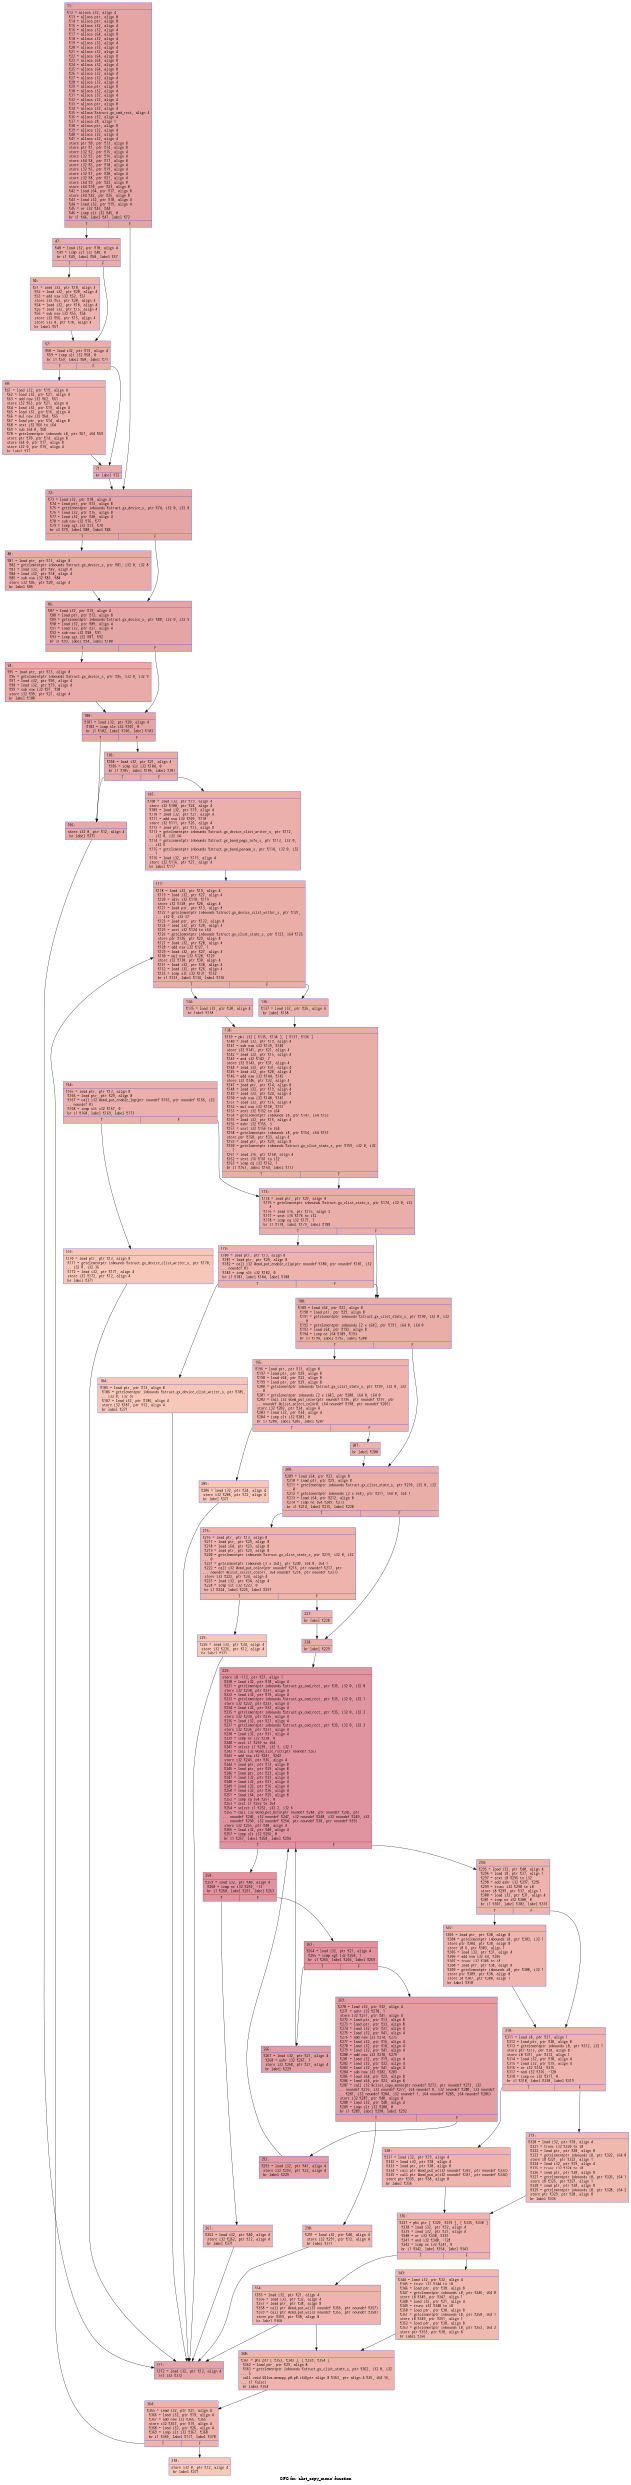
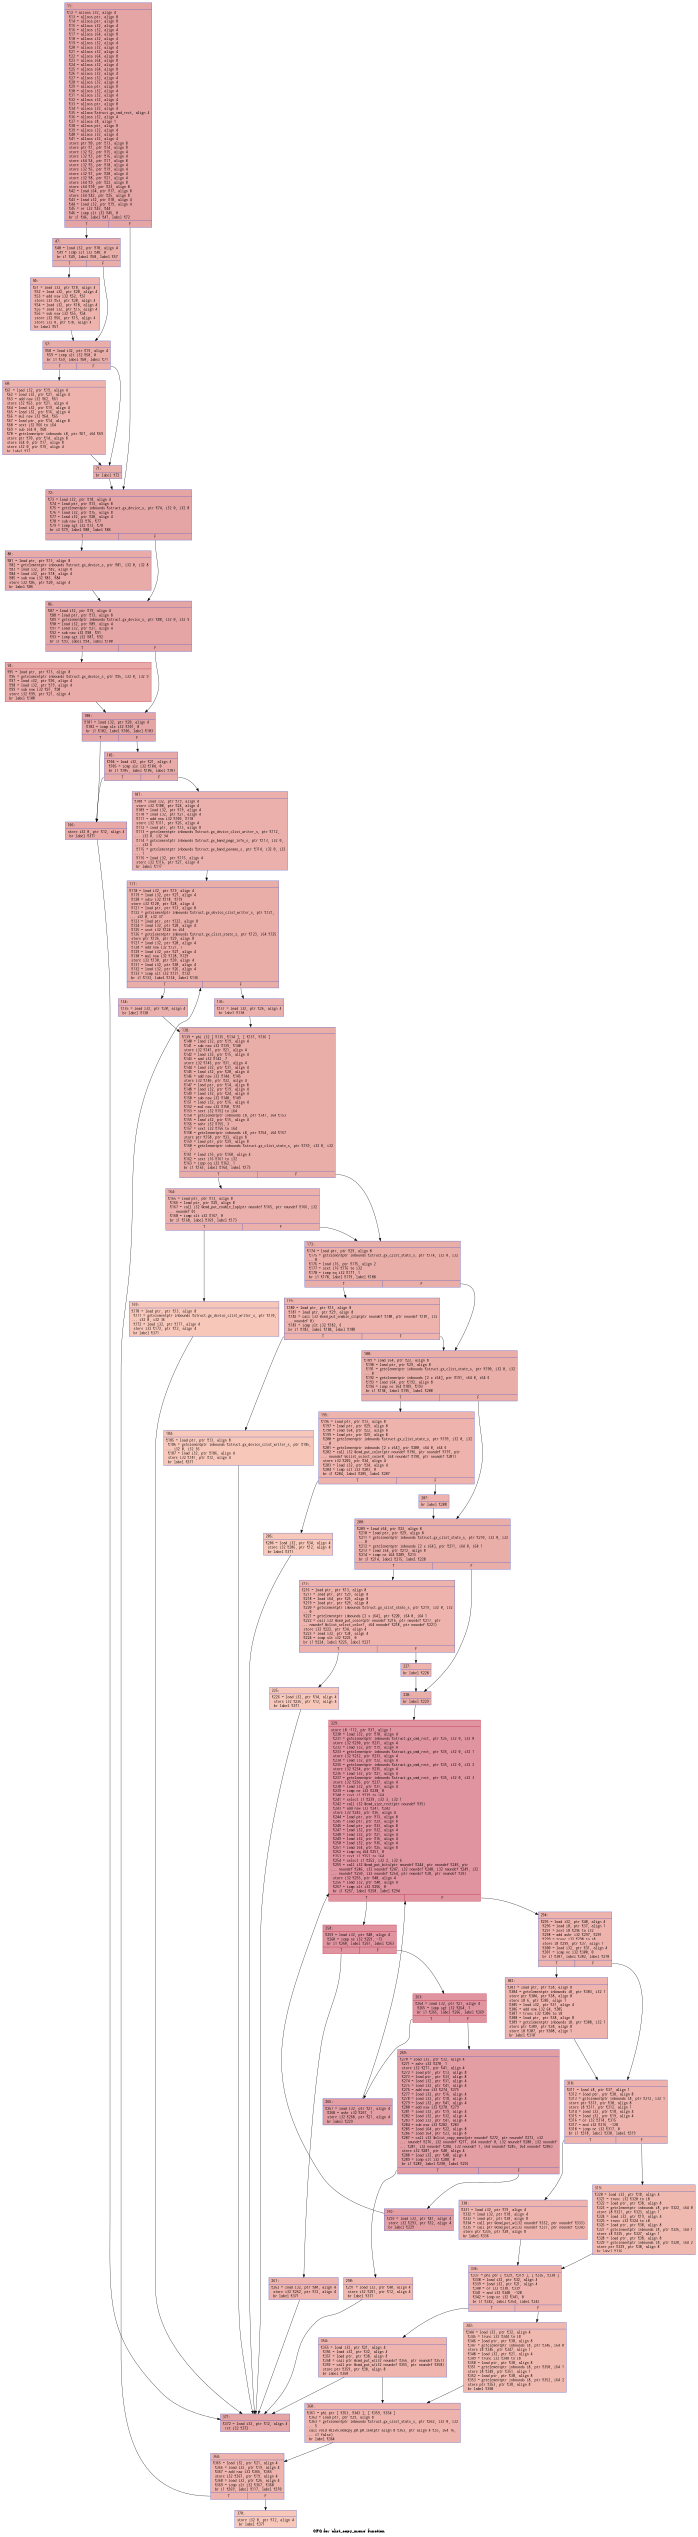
none -> (219, 1182)
